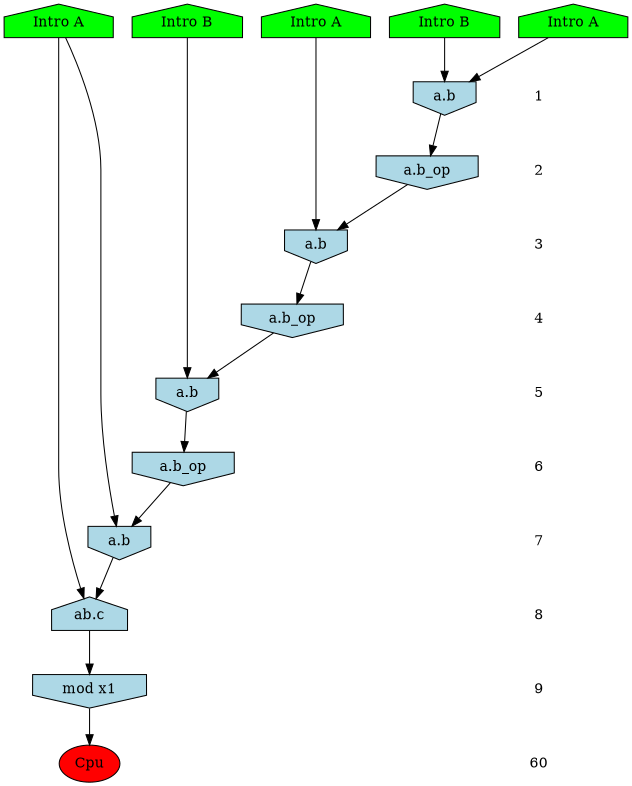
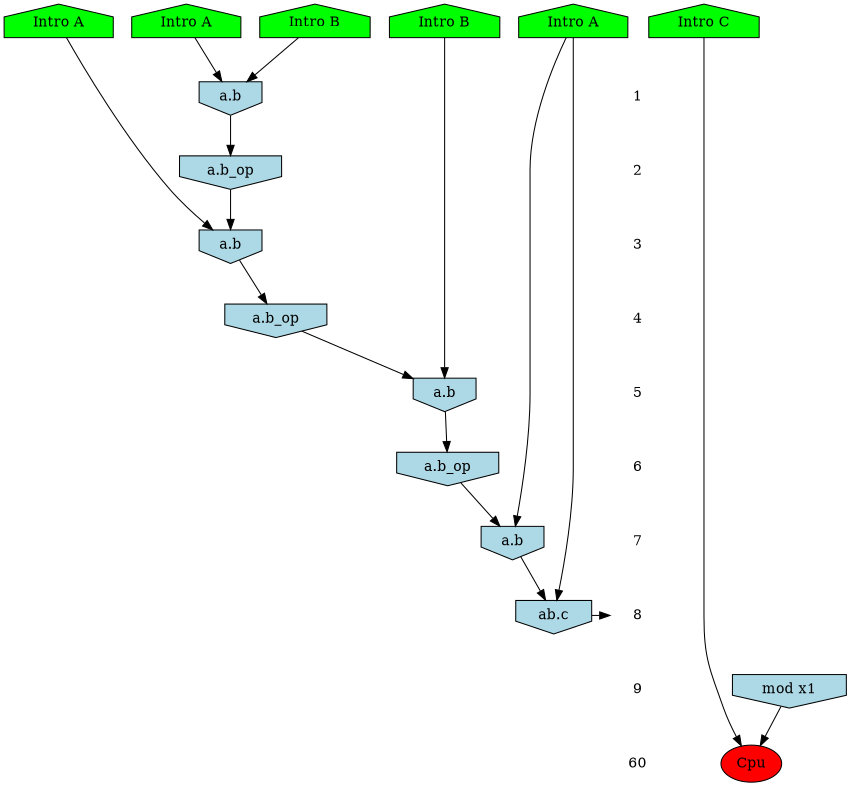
none -> (704, 23)
(90, 615) -> (554, 615)
(90, 647) -> (596, 615)
